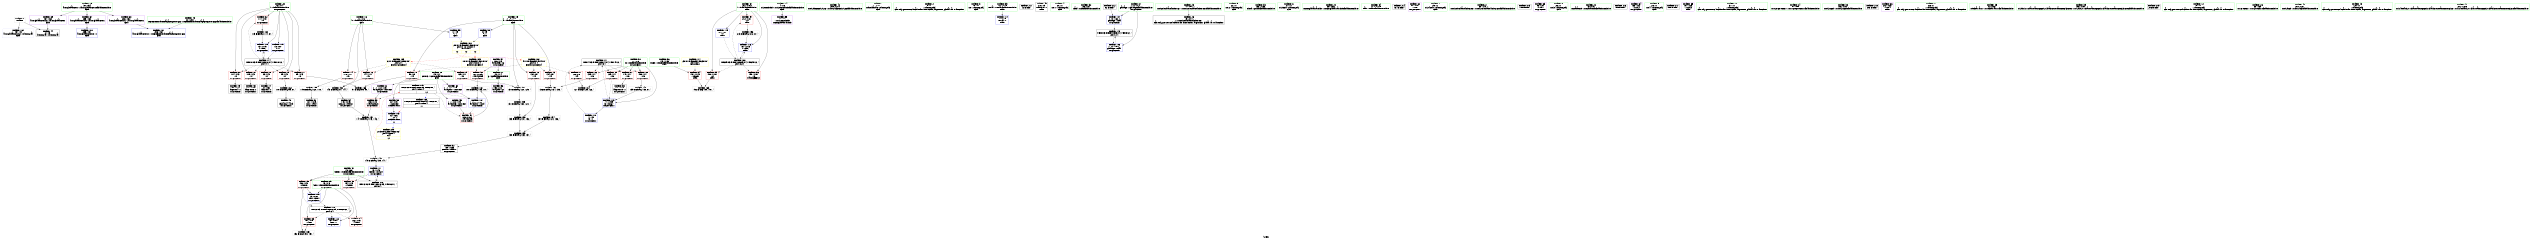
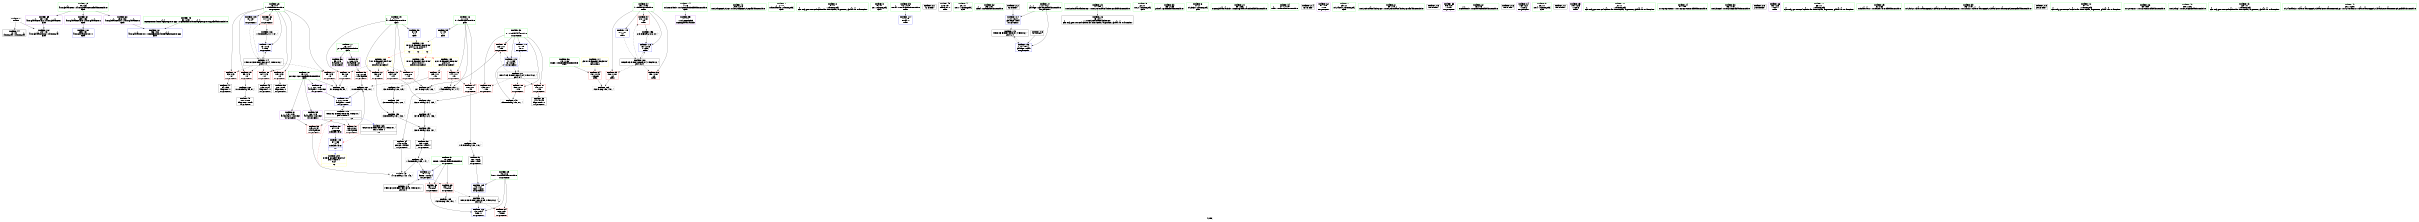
(1558, 7) -> none
(48, 26) -> (44, 26)
none -> (1037, 33)
(513, 55) -> (400, 47)
(371, 68) -> (461, 81)
(476, 68) -> (401, 83)
(498, 68) -> (350, 54)
(754, 78) -> (654, 78)
(402, 82) -> (324, 83)
(609, 106) -> (511, 65)
(472, 110) -> (342, 107)
(600, 110) -> (518, 40)
(372, 138) -> (410, 167)
(364, 178) -> (437, 167)
(308, 190) -> (477, 174)
none -> (445, 209)
(309, 222) -> none
